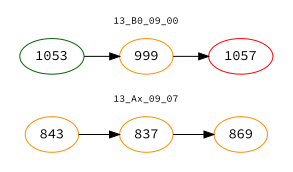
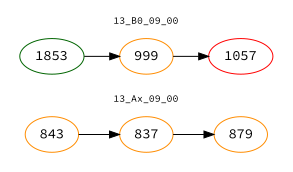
(52, 56) -> (52, 56)
(146, 99) -> (146, 99)
(241, 134) -> (241, 134)
